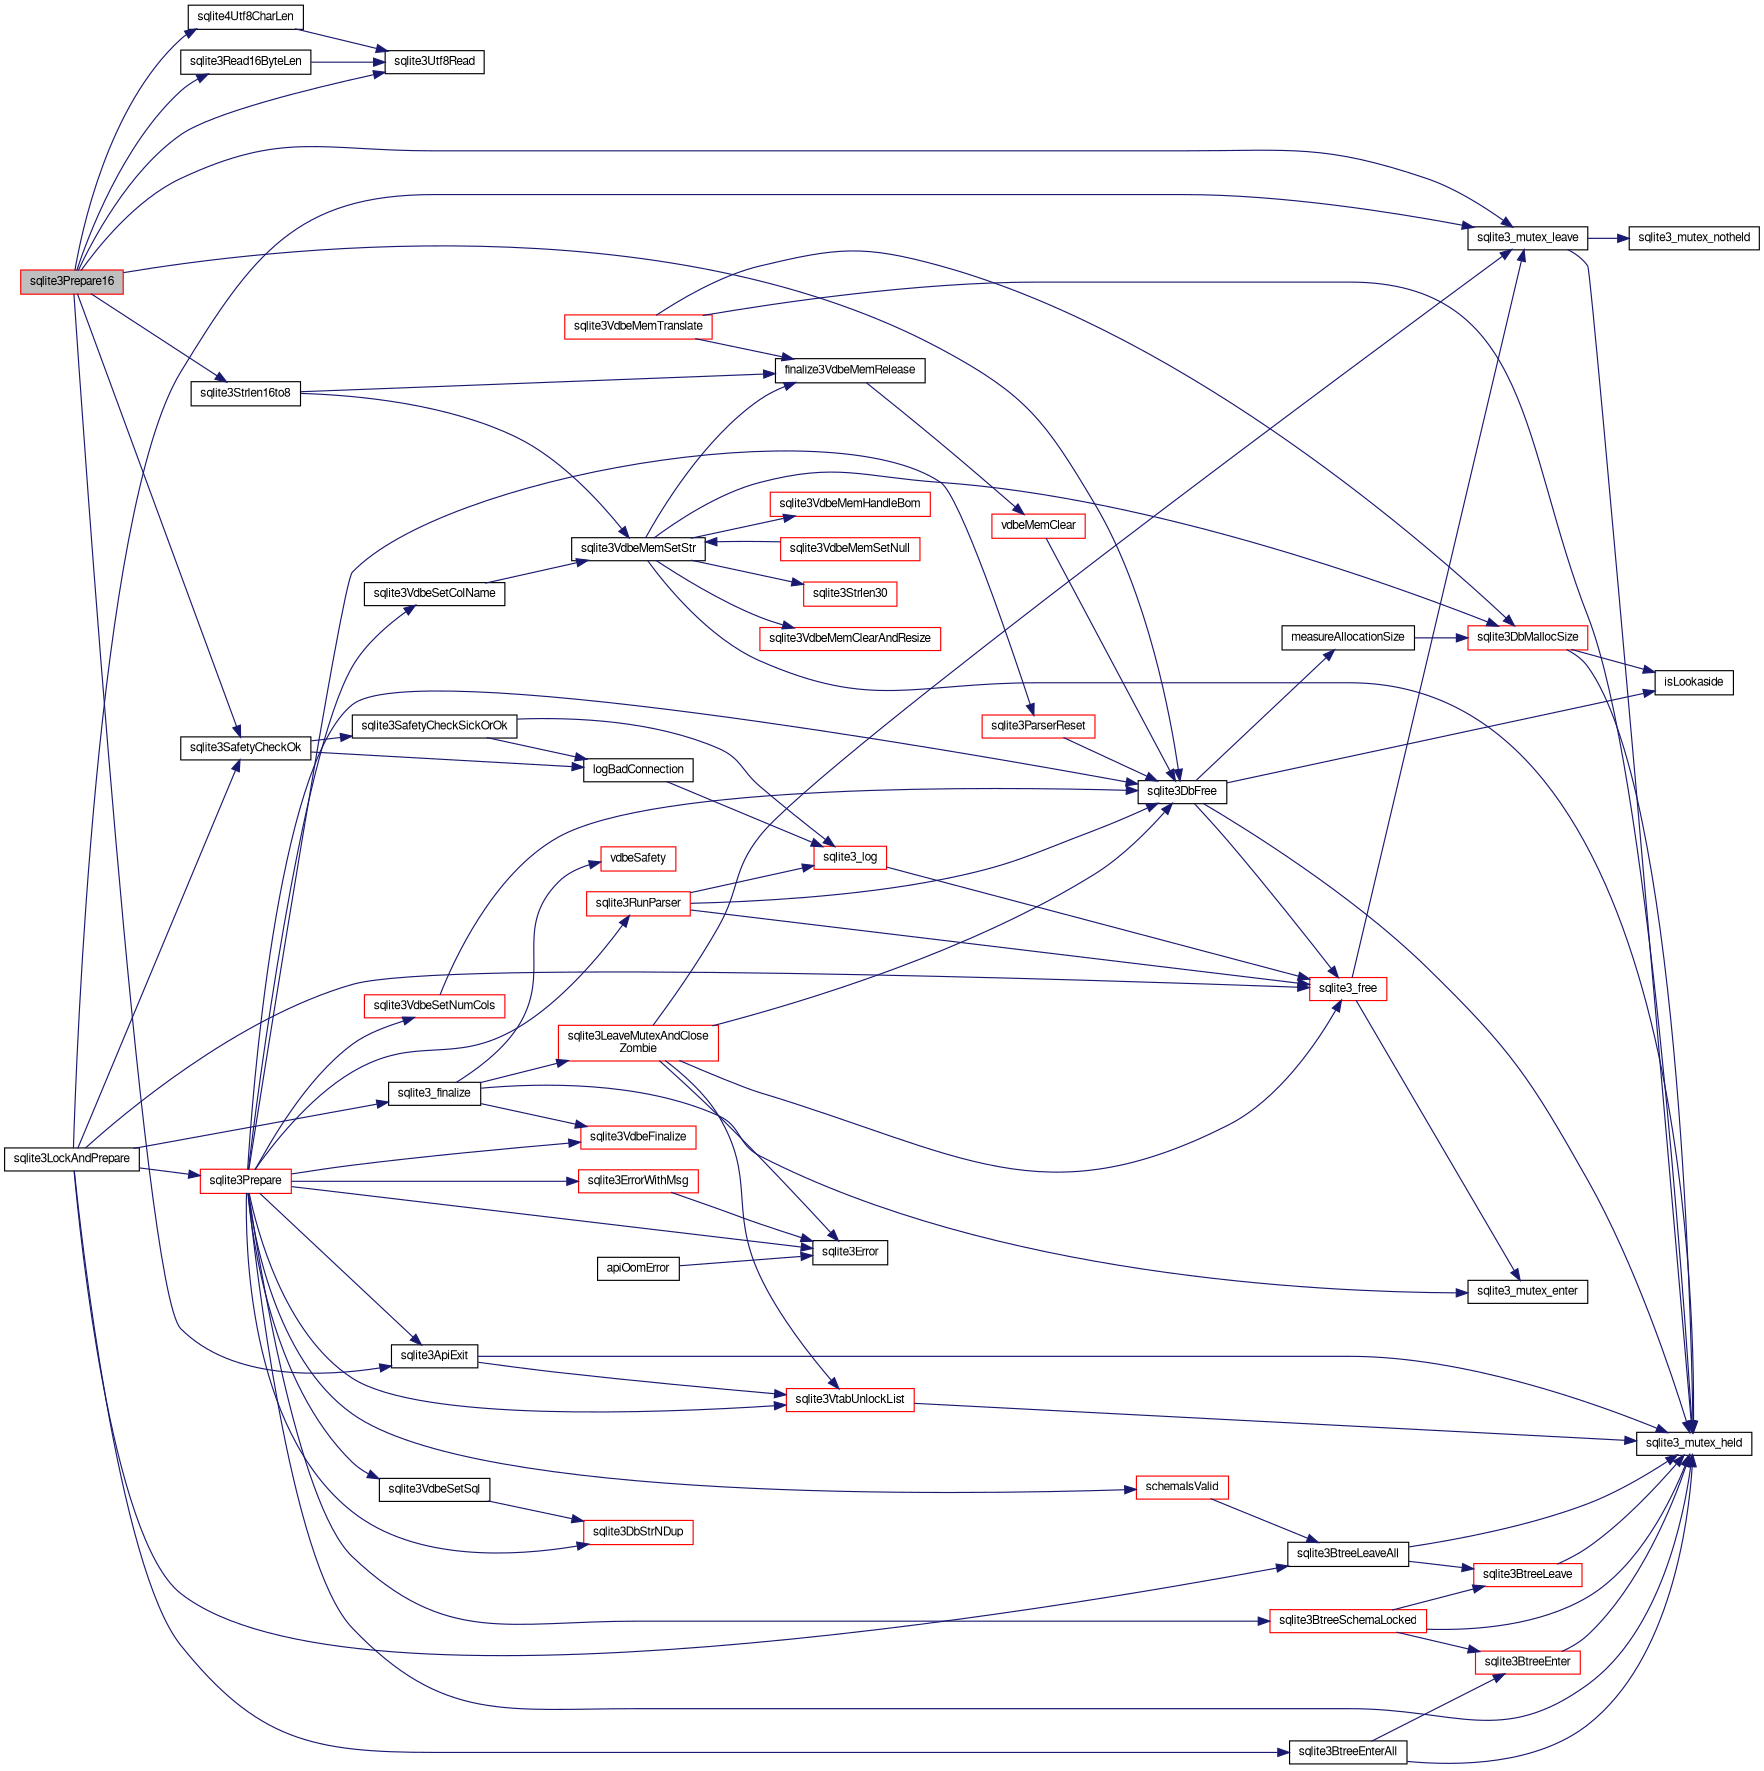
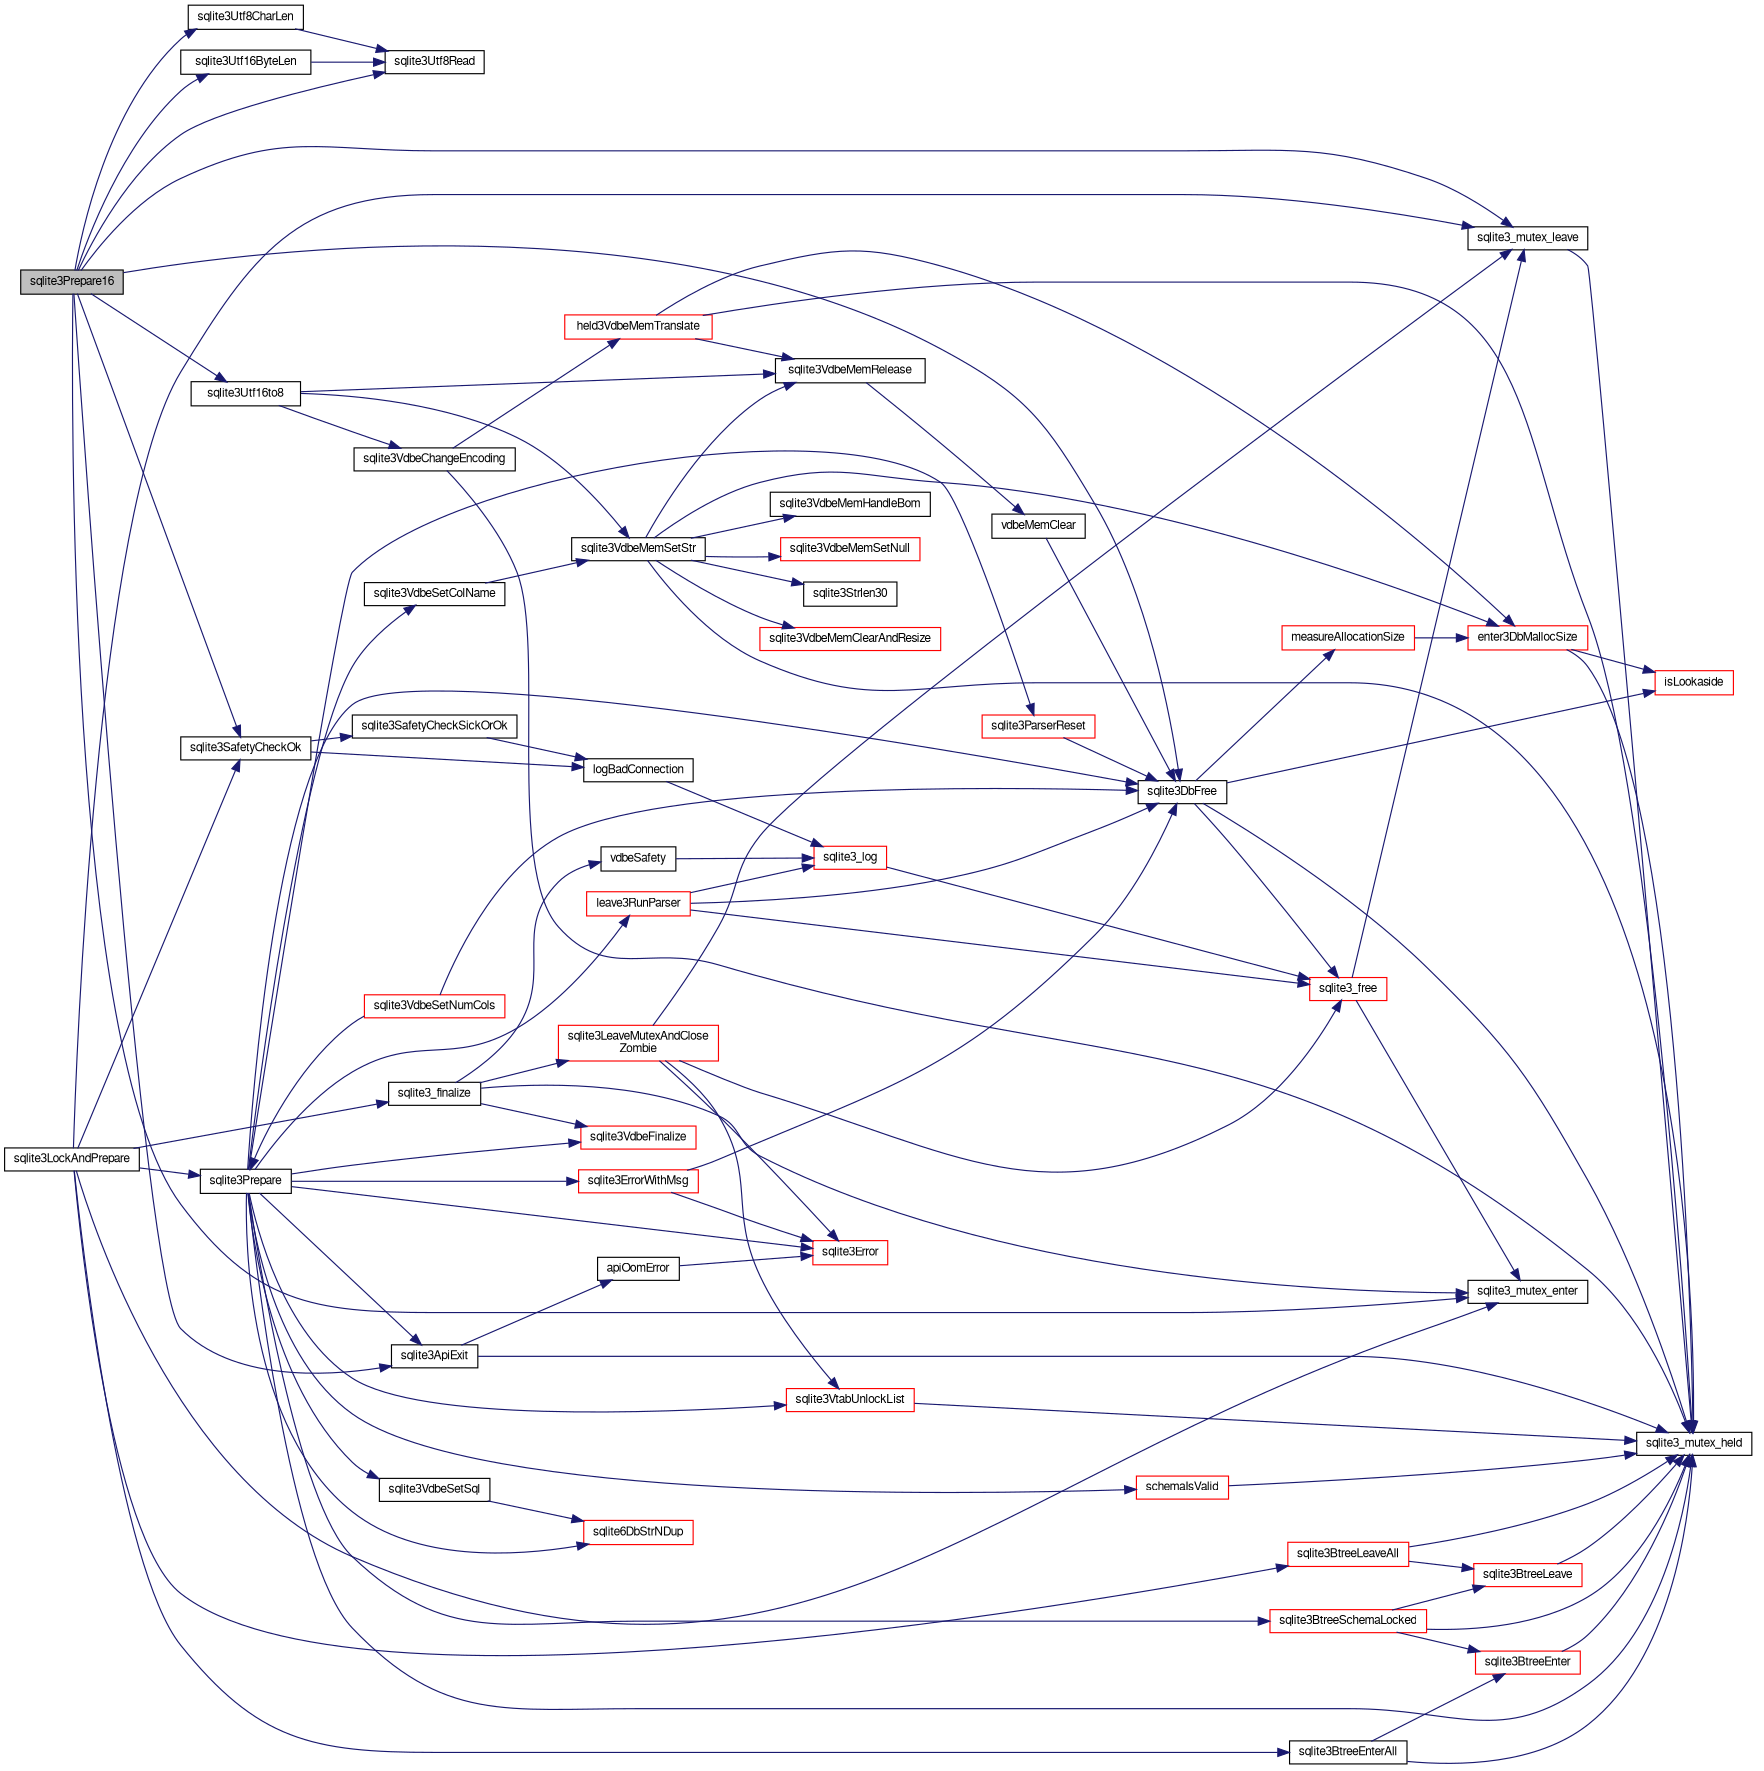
(246, 17) -> (246, 17)
(246, 62) -> (246, 62)
(1694, 238) -> none
(72, 282) -> (72, 282)
(638, 327) -> (638, 327)
(850, 371) -> (850, 371)
(246, 394) -> (246, 394)
none -> (435, 459)
(850, 504) -> (850, 504)
(1039, 526) -> (1039, 526)
(749, 541) -> (737, 557)
(850, 594) -> (850, 594)
(1348, 638) -> (1348, 638)
(1528, 638) -> (1528, 638)
(1694, 683) -> (1694, 683)
(688, 738) -> (736, 858)
(638, 859) -> (638, 859)
(638, 904) -> (638, 904)
(941, 951) -> (968, 1042)
(667, 972) -> (745, 1613)
(315, 1080) -> (299, 1079)
(246, 1181) -> (246, 1181)
(850, 1253) -> (850, 1253)
none -> (338, 1307)
(626, 1380) -> (517, 1321)
(1259, 1518) -> (1427, 1474)
(638, 1533) -> (638, 1533)
(1348, 1554) -> (1348, 1554)
